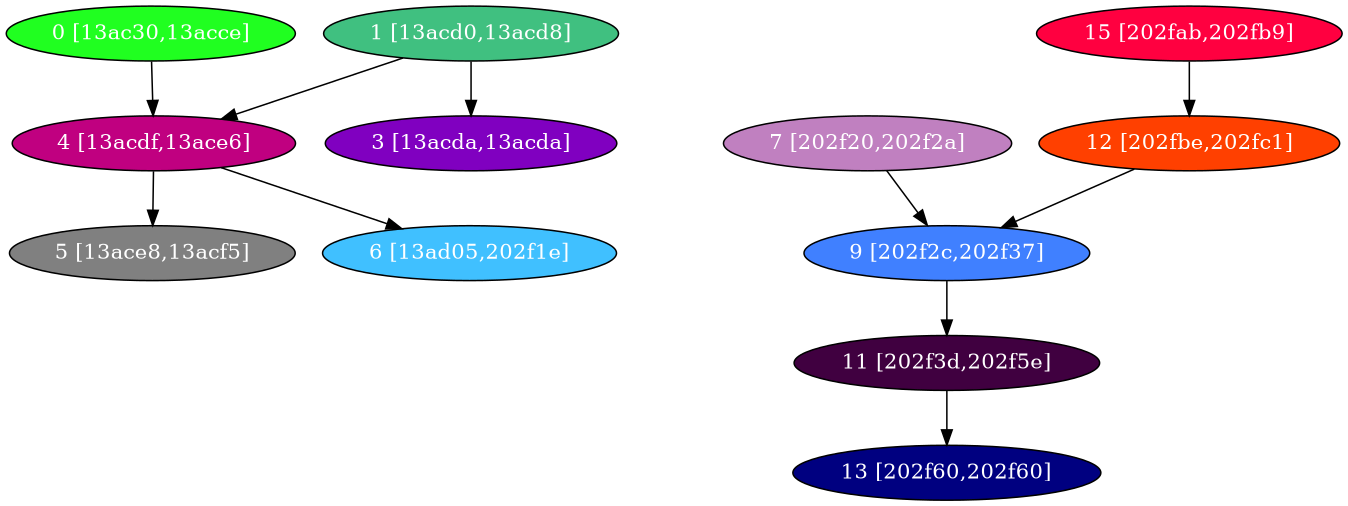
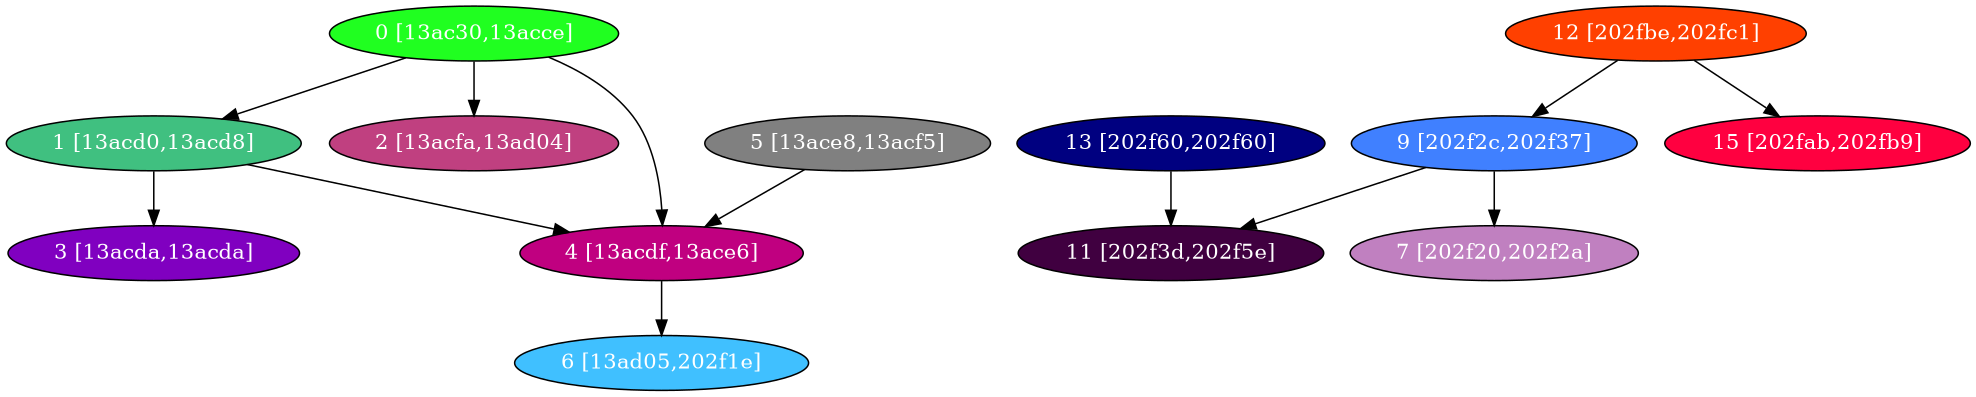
(1189, 81) -> (1730, 84)
none -> (322, 86)
none -> (474, 143)
(153, 191) -> (762, 194)
(902, 192) -> (1494, 191)
(947, 410) -> (1171, 191)
